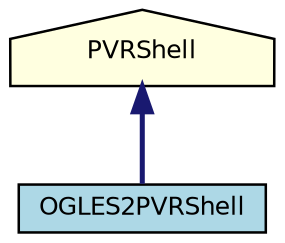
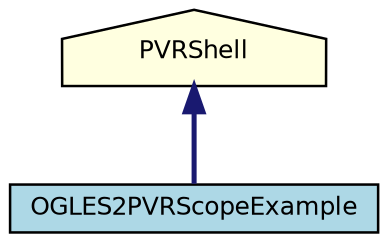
(142, 209) -> (194, 209)
